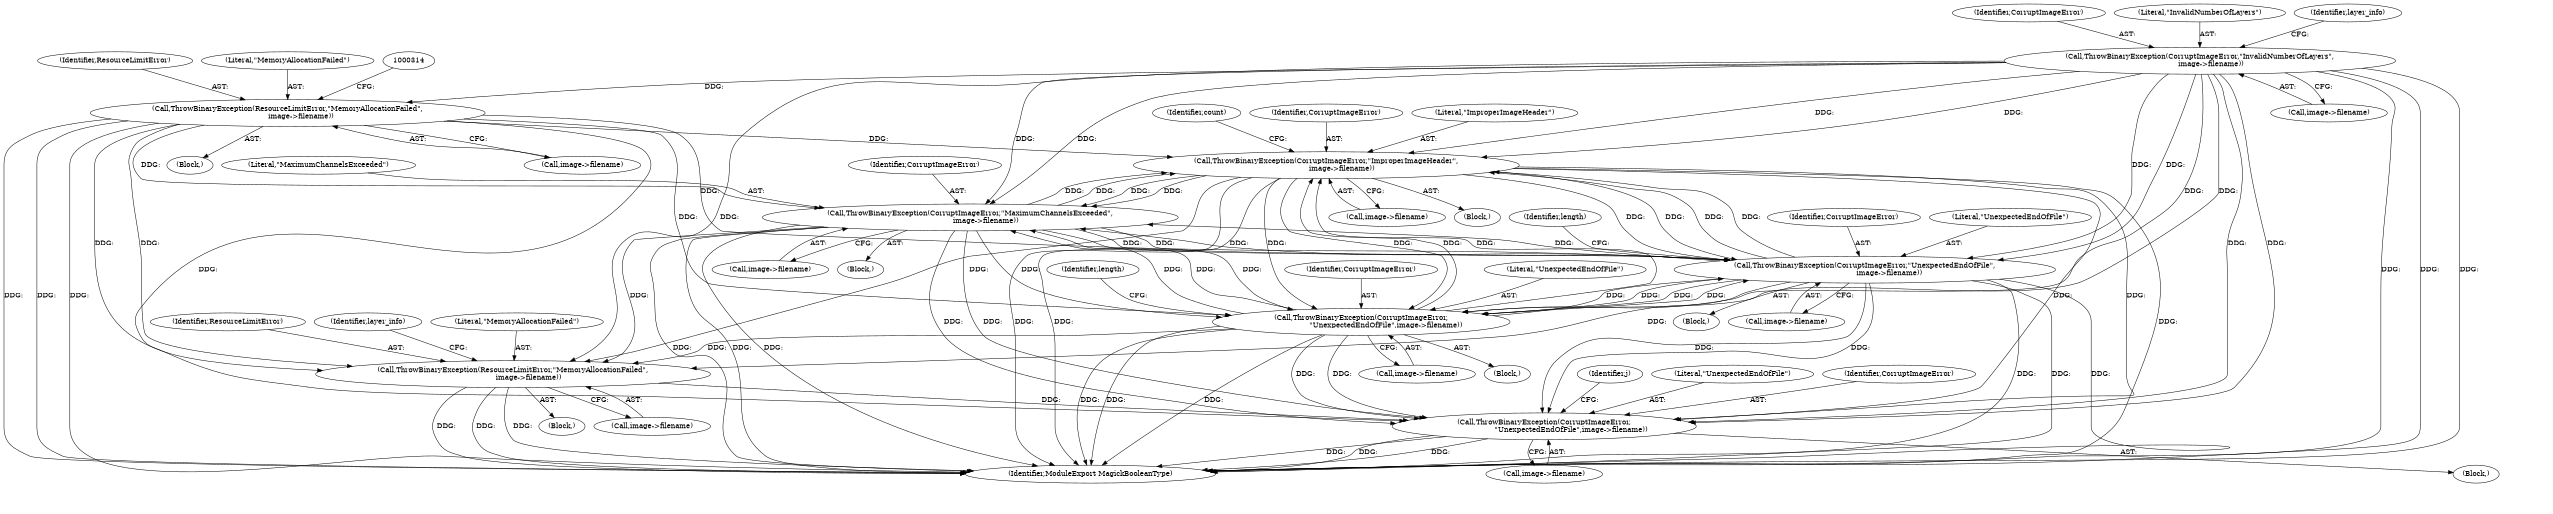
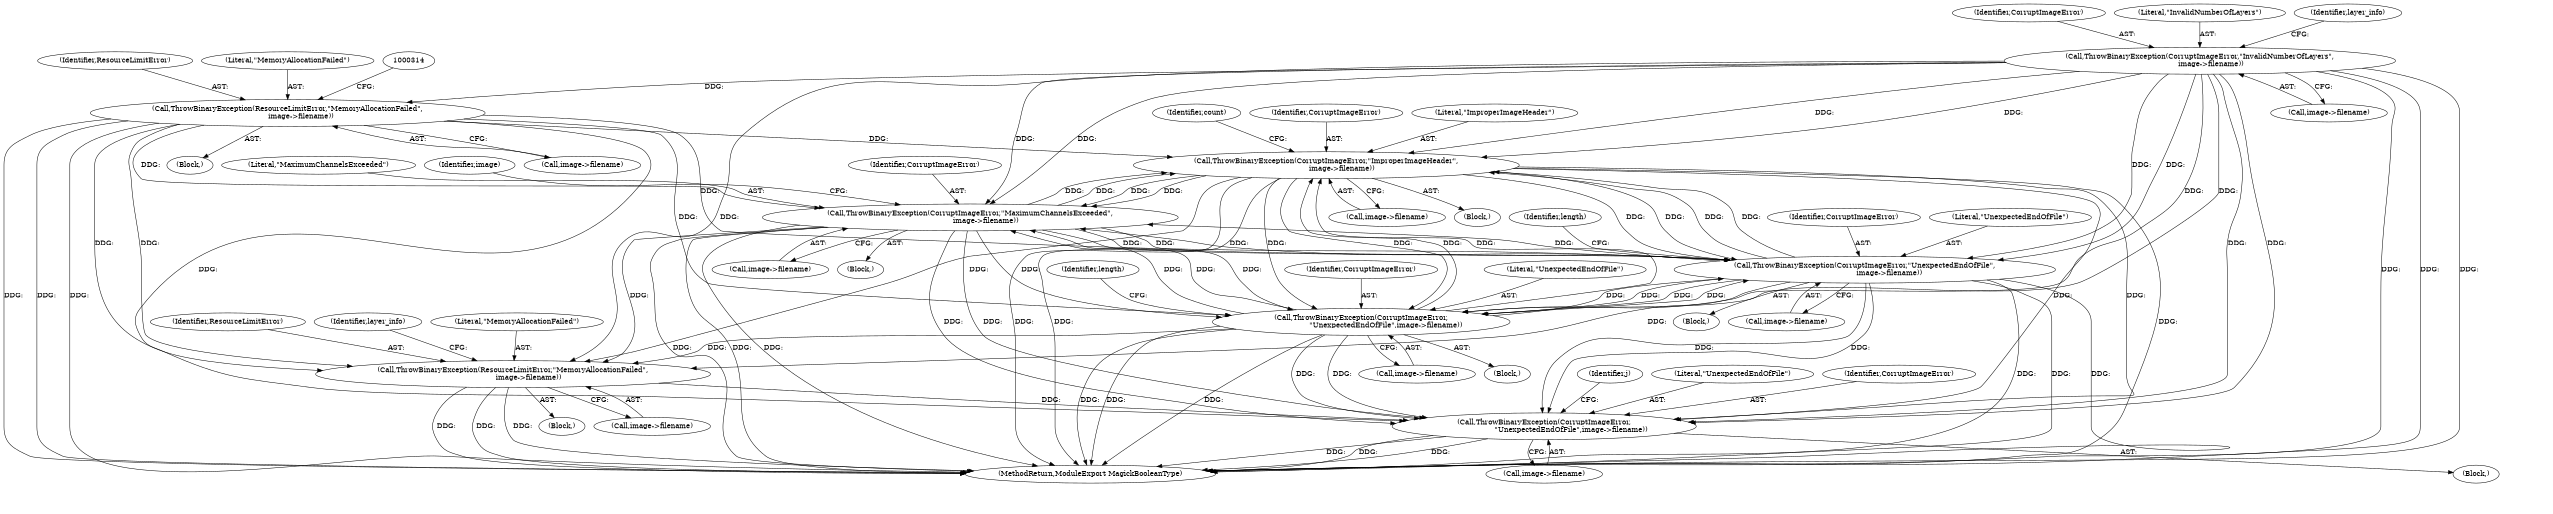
none -> (470, 165)
(1090, 474) -> (1090, 474)
